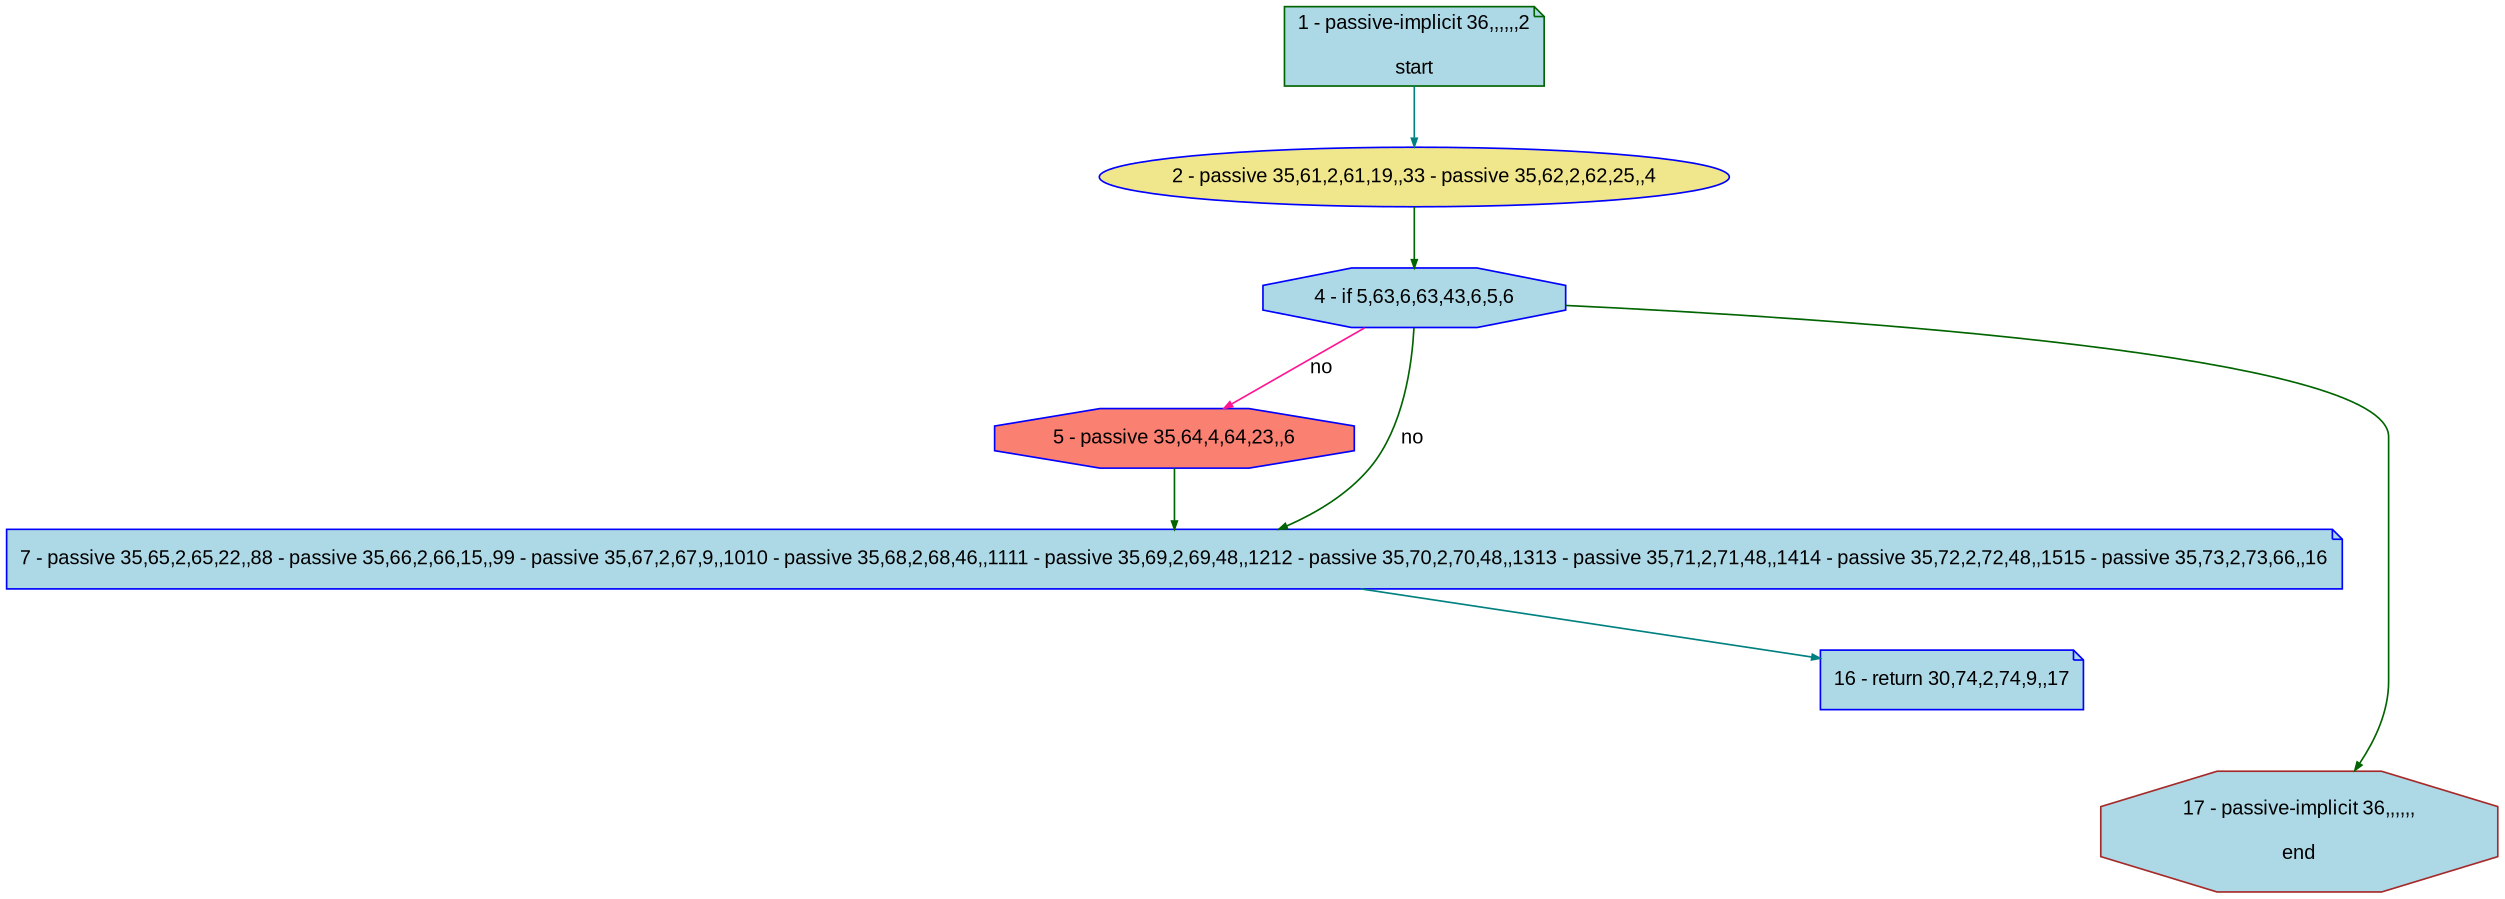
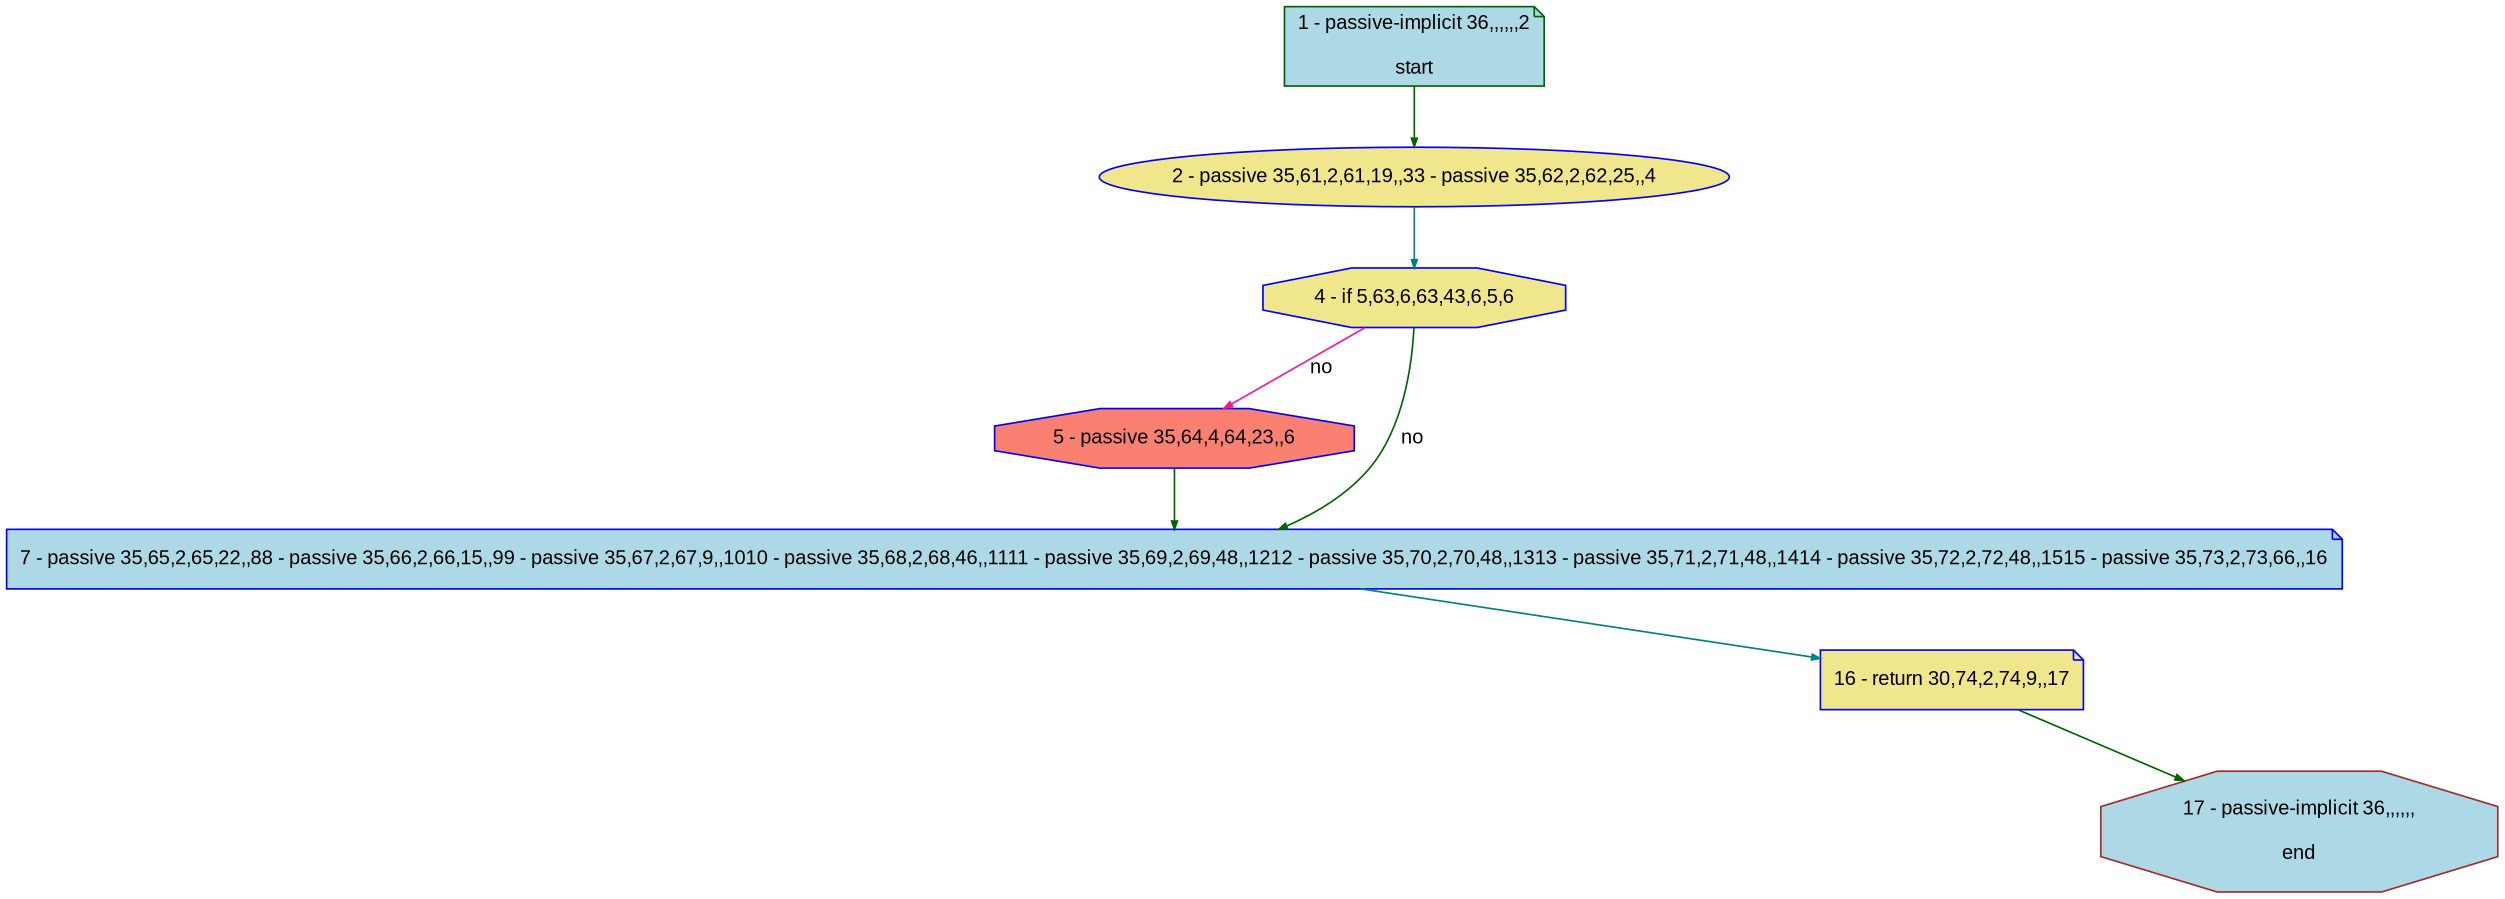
(1414, 112) -> (1414, 112)
(1414, 233) -> (1414, 233)
(1414, 298) -> (1414, 298)
(2152, 356) -> (2097, 743)
(1952, 680) -> (1952, 680)
